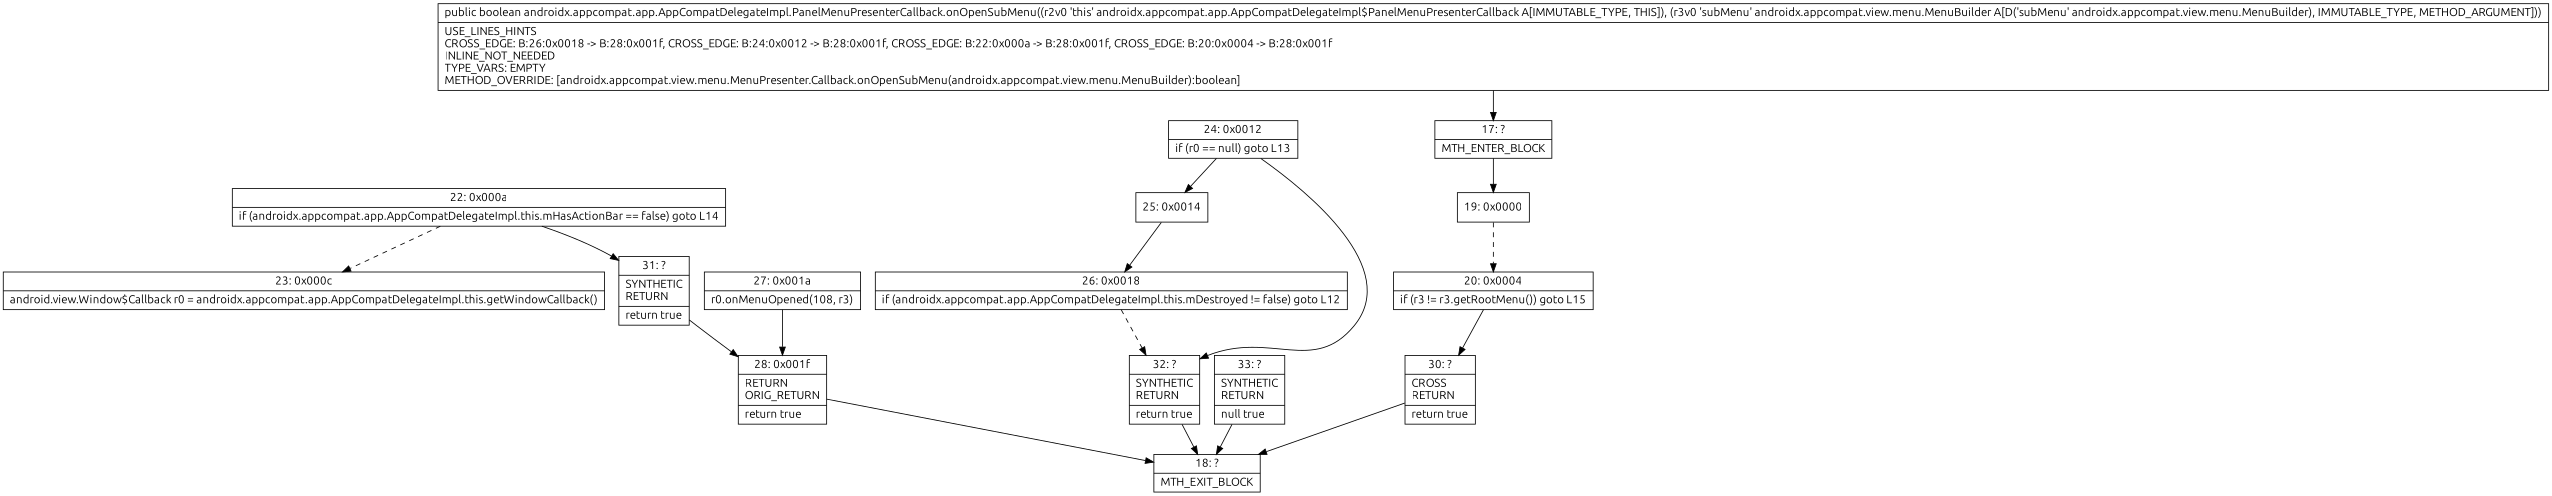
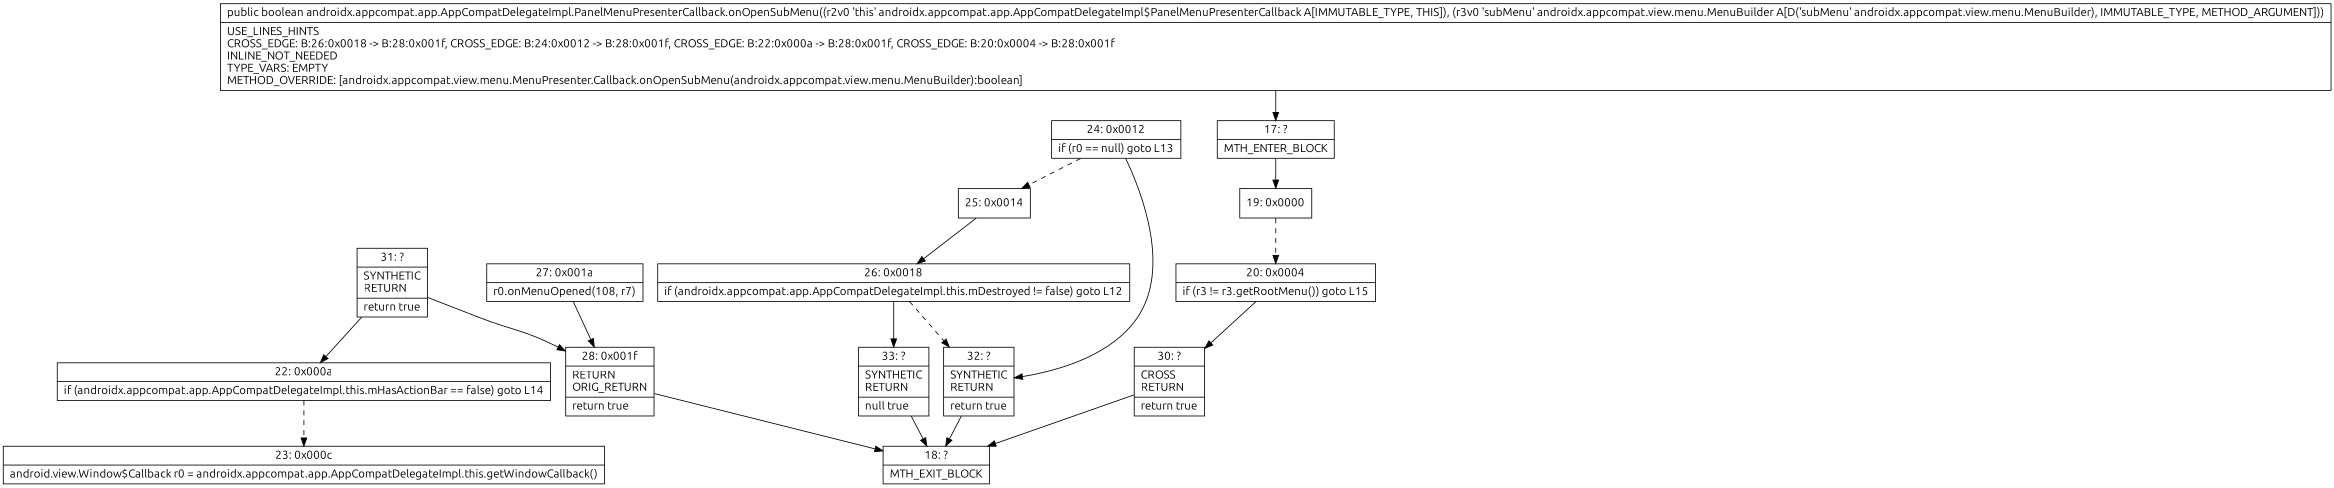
(1204, 172) -> (1055, 172)
(577, 240) -> (344, 337)
(782, 300) -> (565, 292)
none -> (894, 320)
